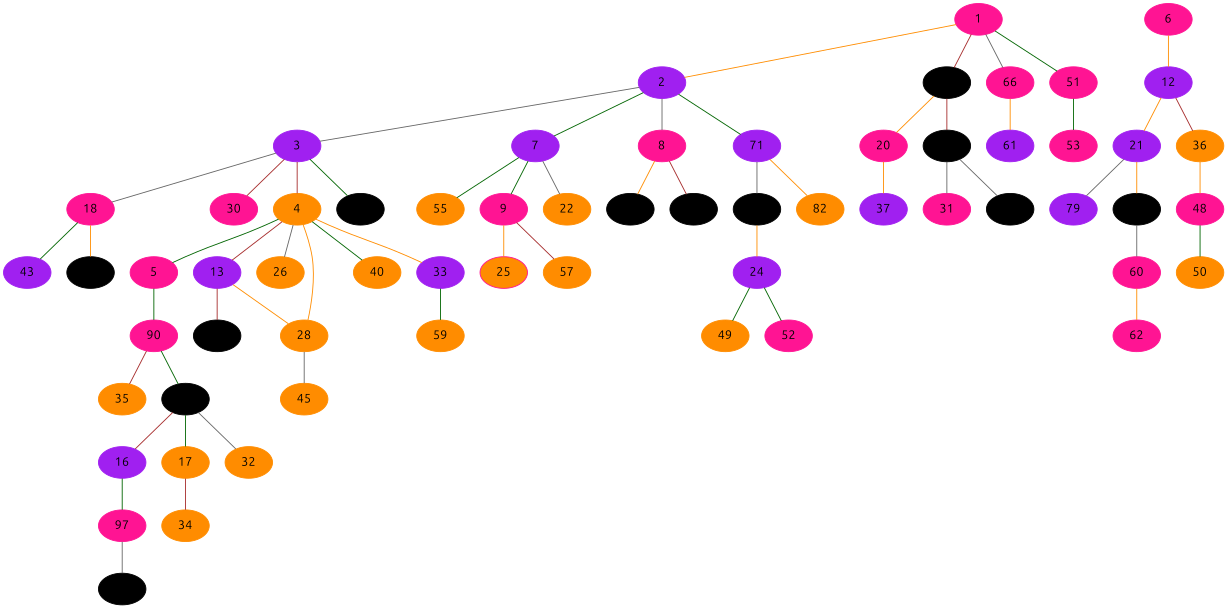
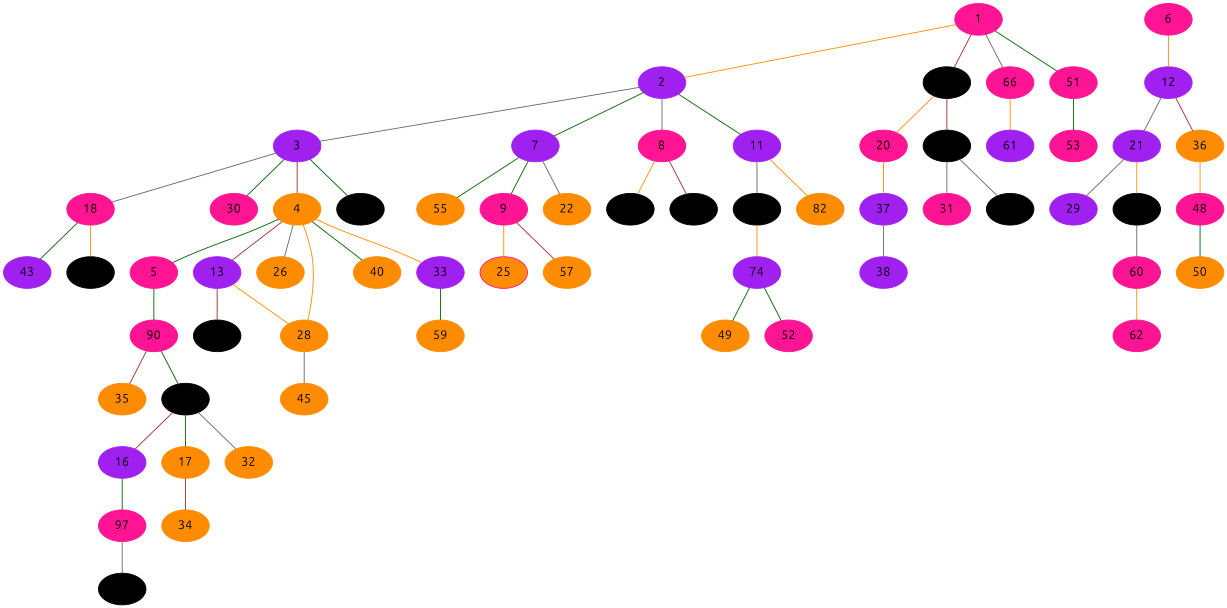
(1153, 114) -> (1153, 114)
(757, 146) -> (757, 146)
(266, 177) -> (266, 177)
(1073, 209) -> (1073, 209)
(757, 273) -> (757, 273)
none -> (884, 273)
